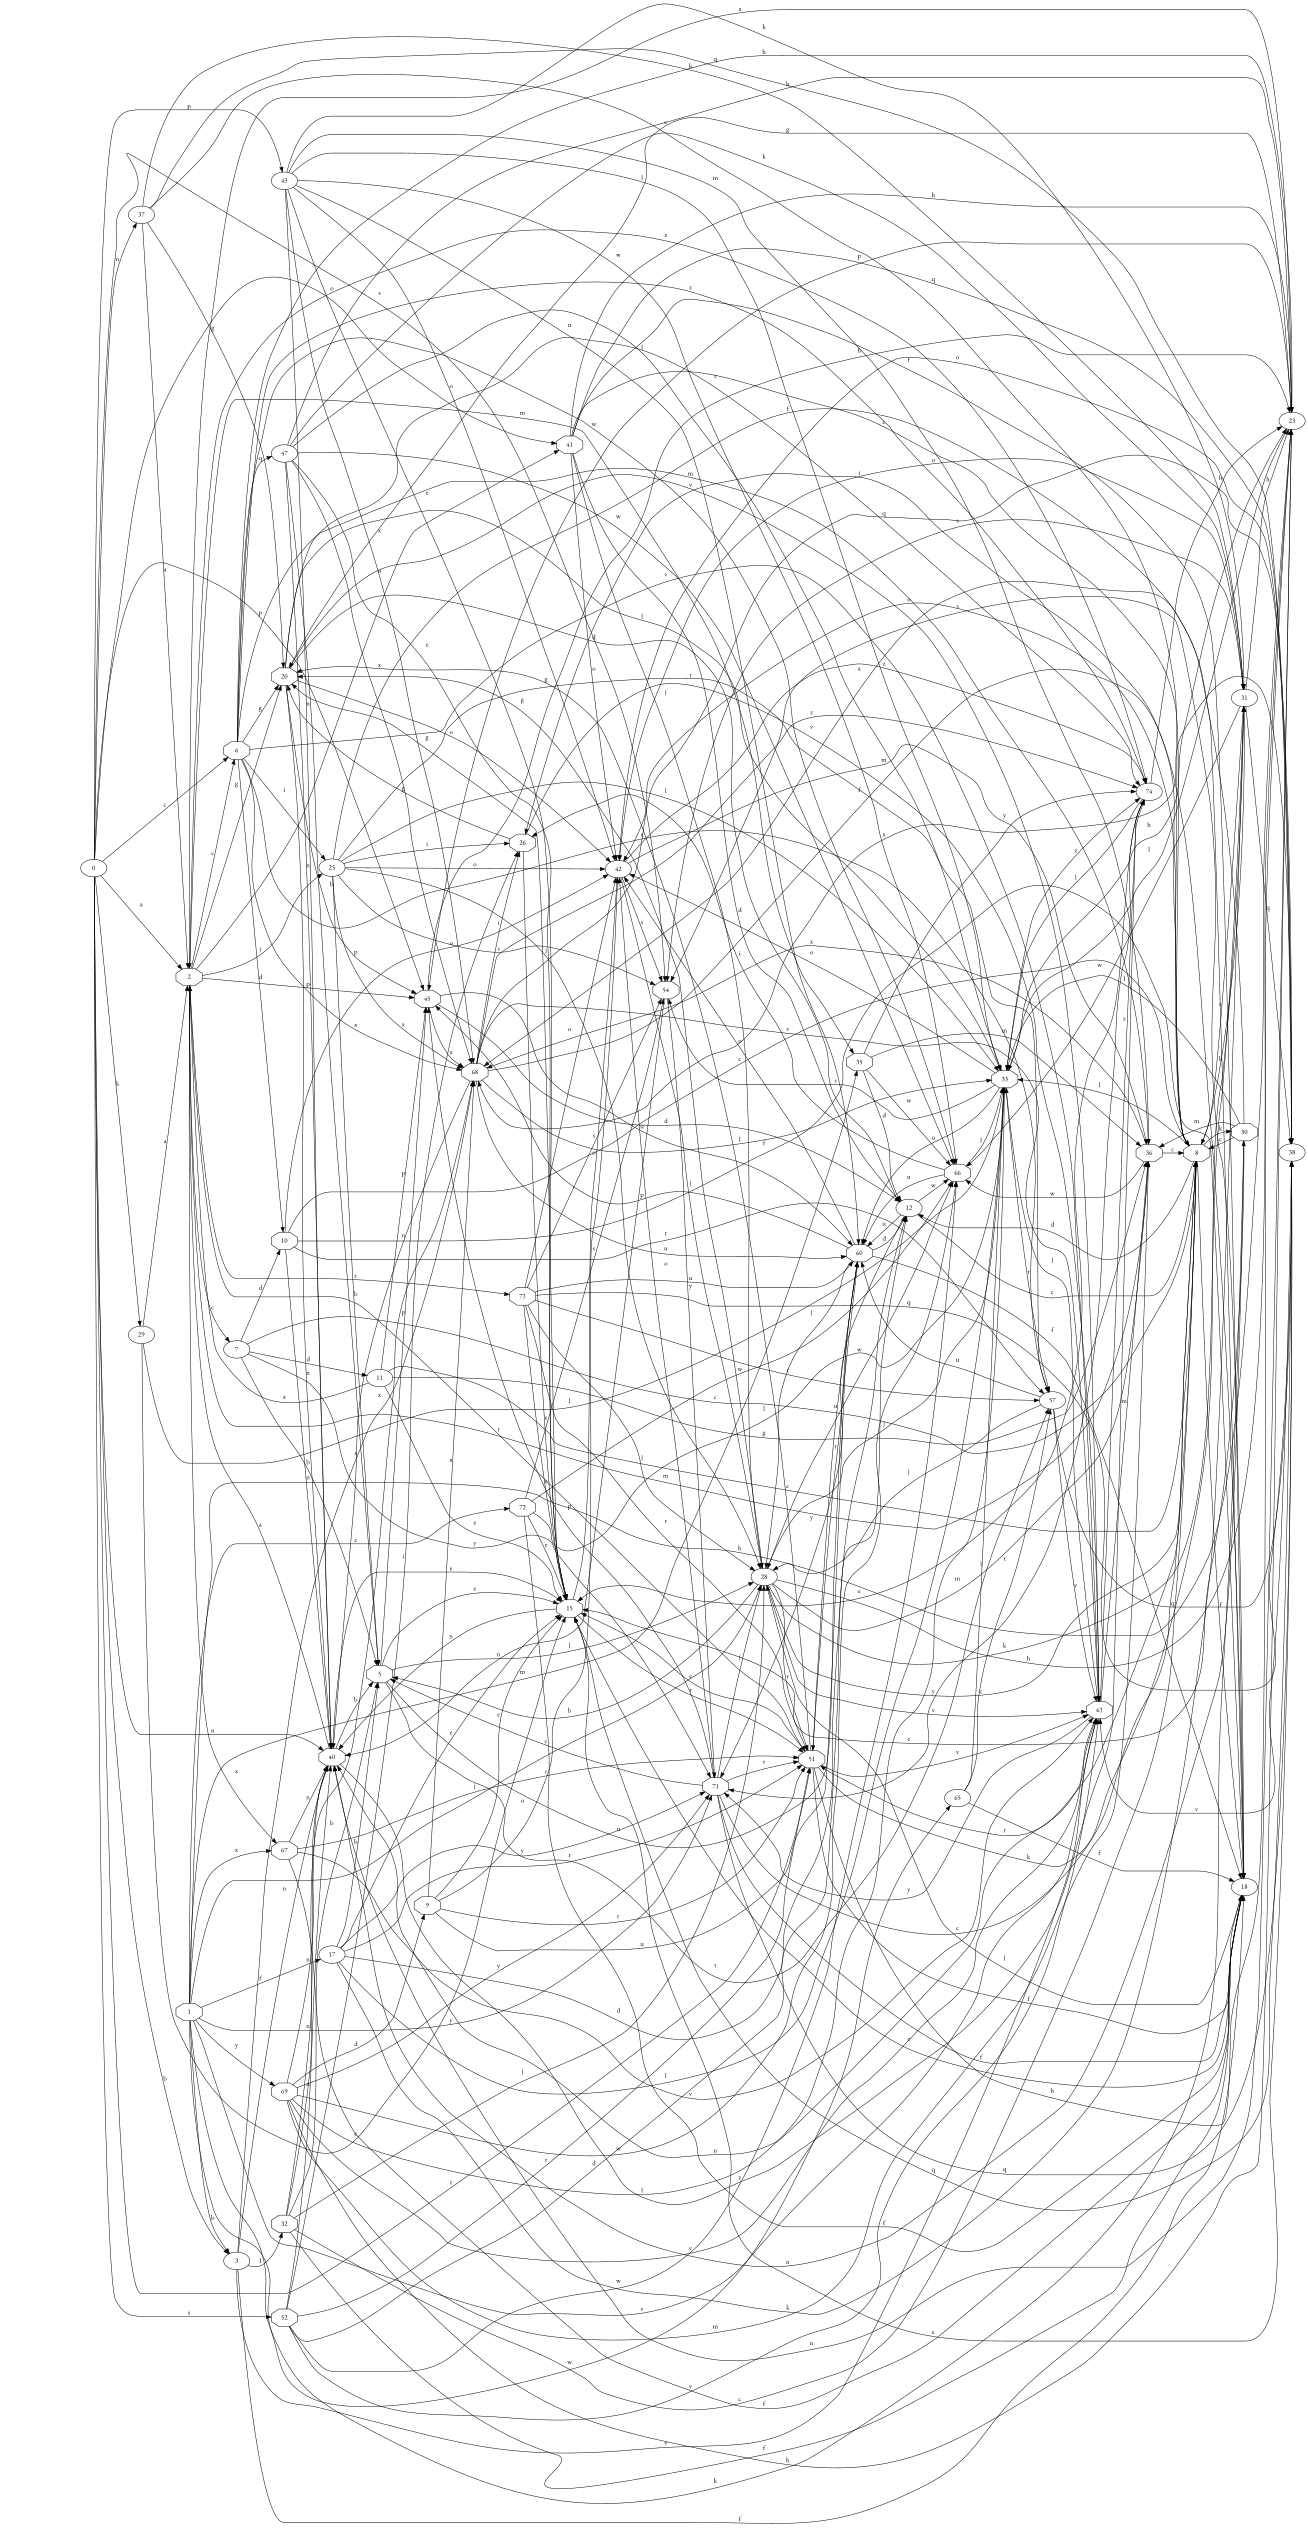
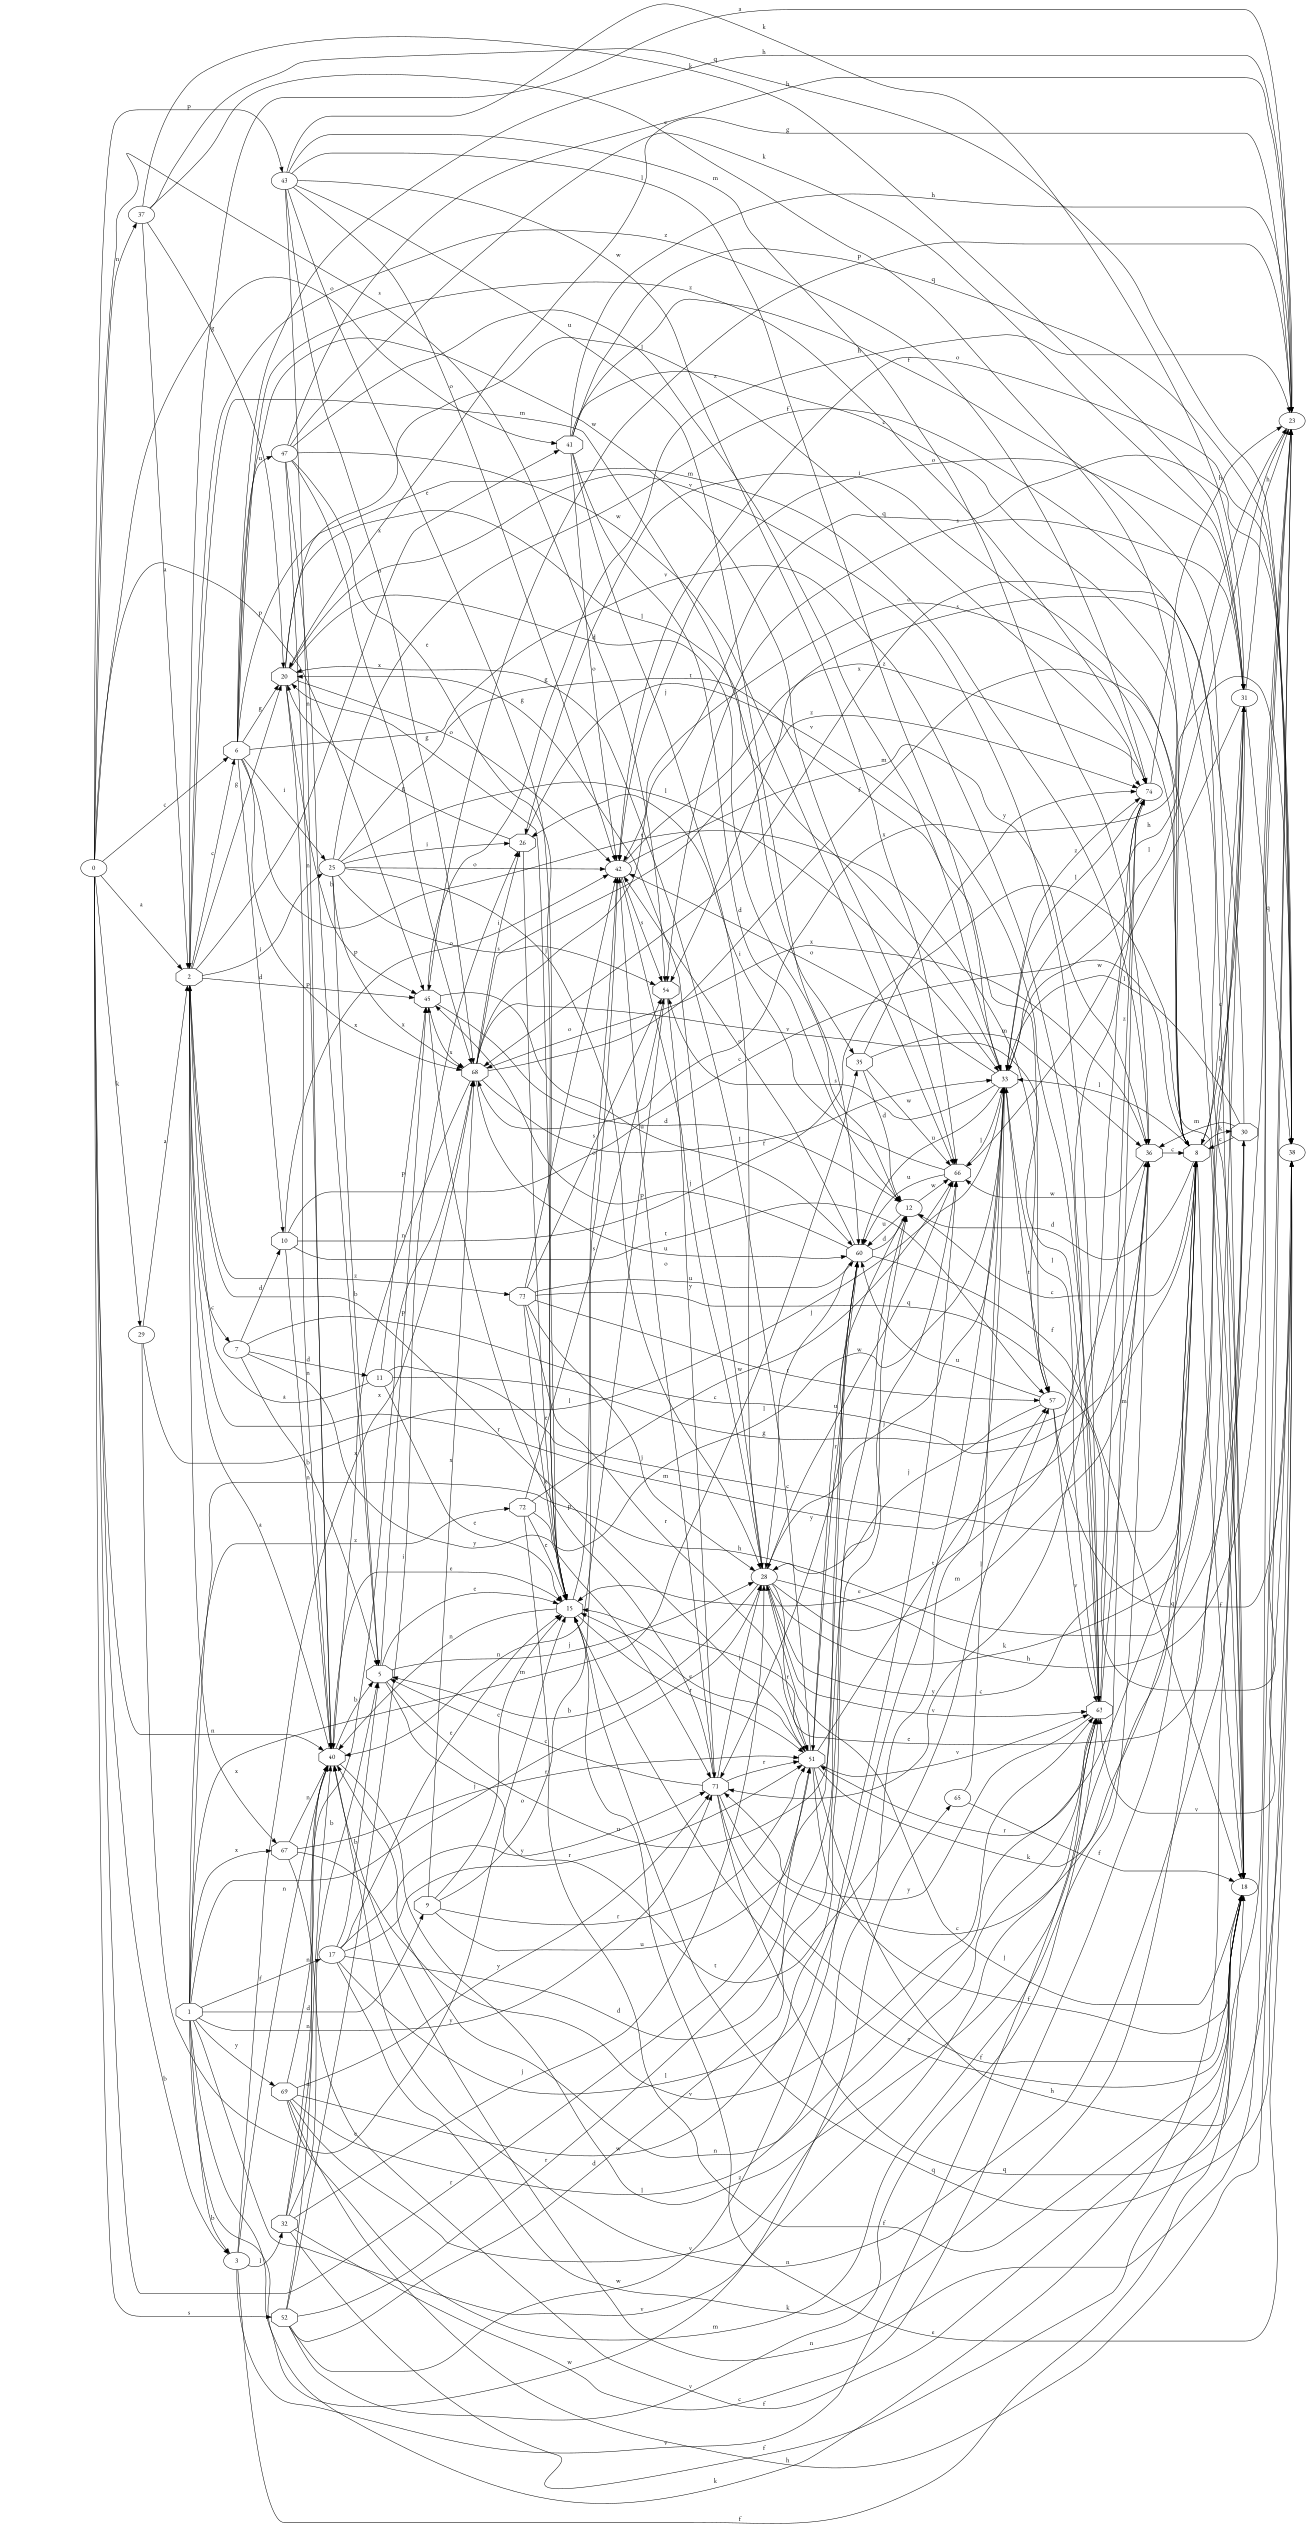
(261, 458) -> (261, 458)
(1004, 1603) -> (927, 1580)
(379, 2033) -> (337, 2012)
